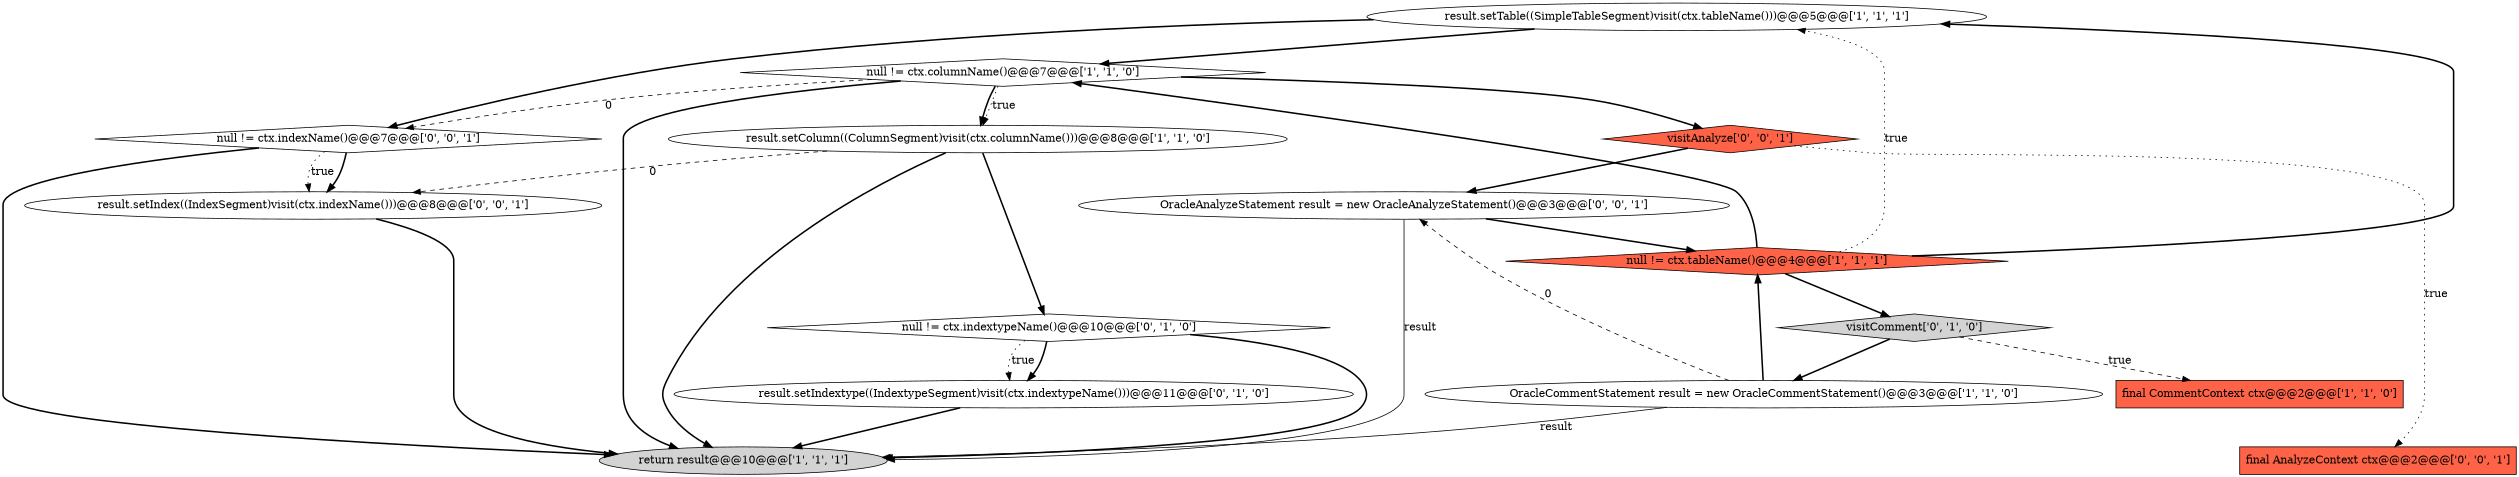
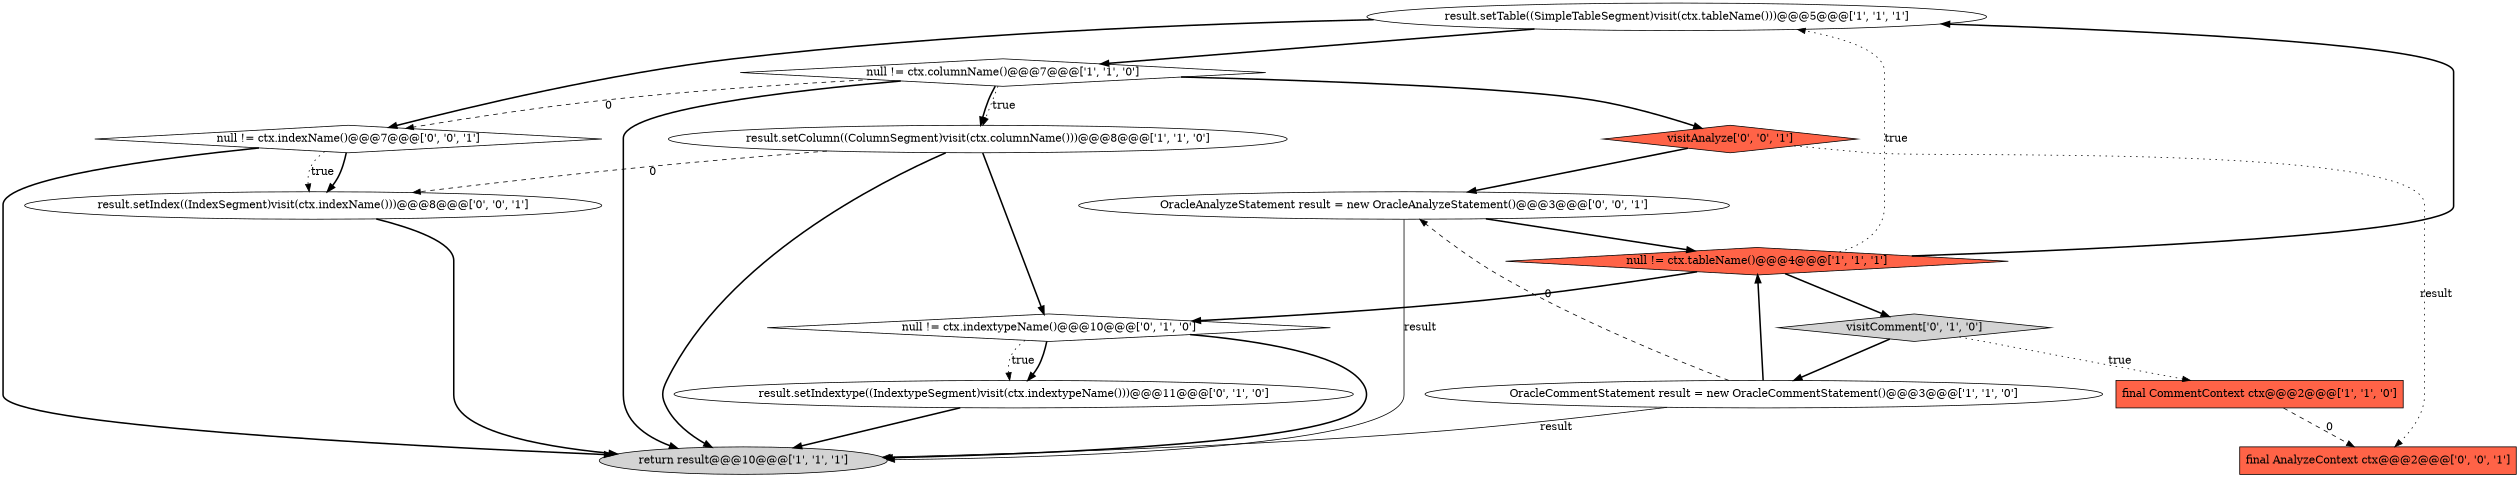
(1440, 135) -> (1450, 304)
(2436, 294) -> (2436, 294)
(2071, 358) -> (2071, 358)
none -> (2316, 426)
